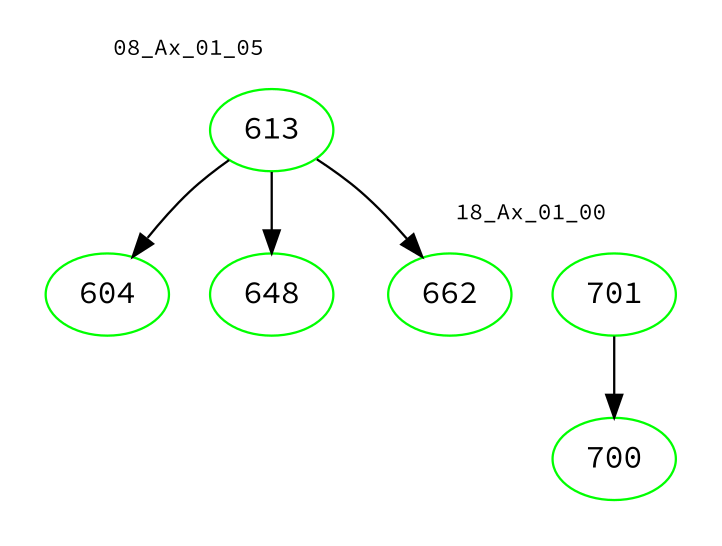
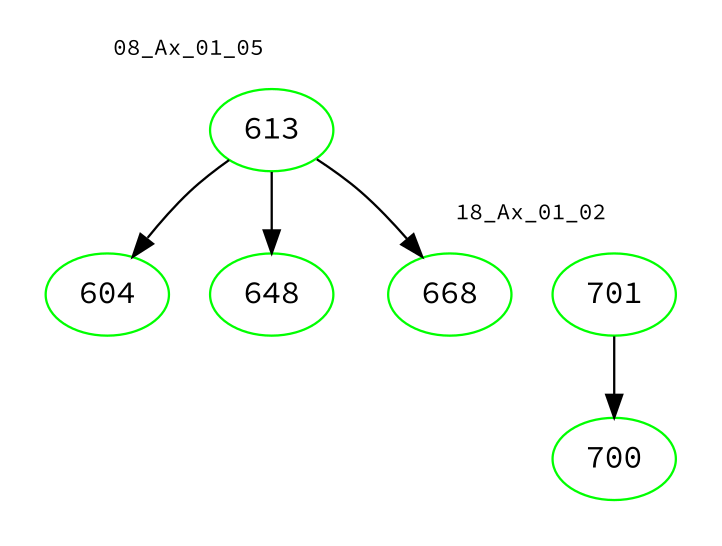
(532, 213) -> (532, 213)
(450, 295) -> (450, 295)
